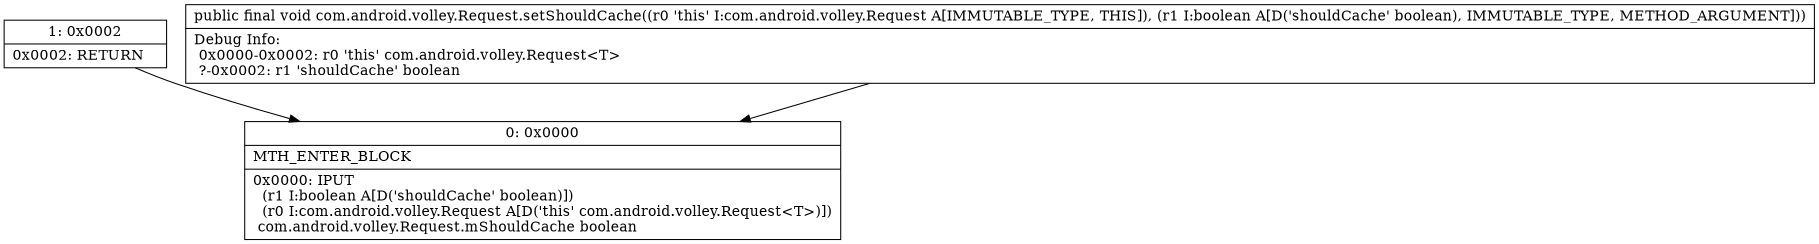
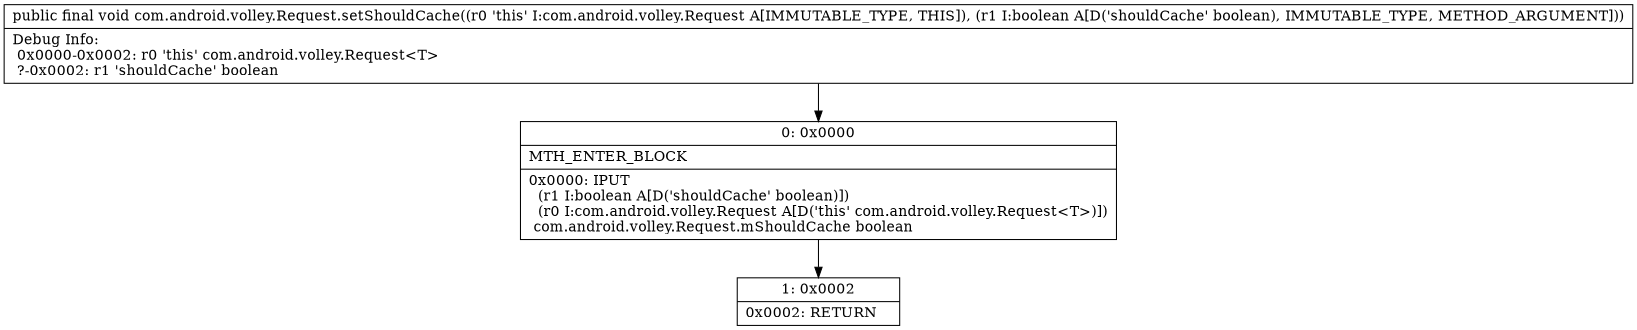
(212, 95) -> (818, 253)
